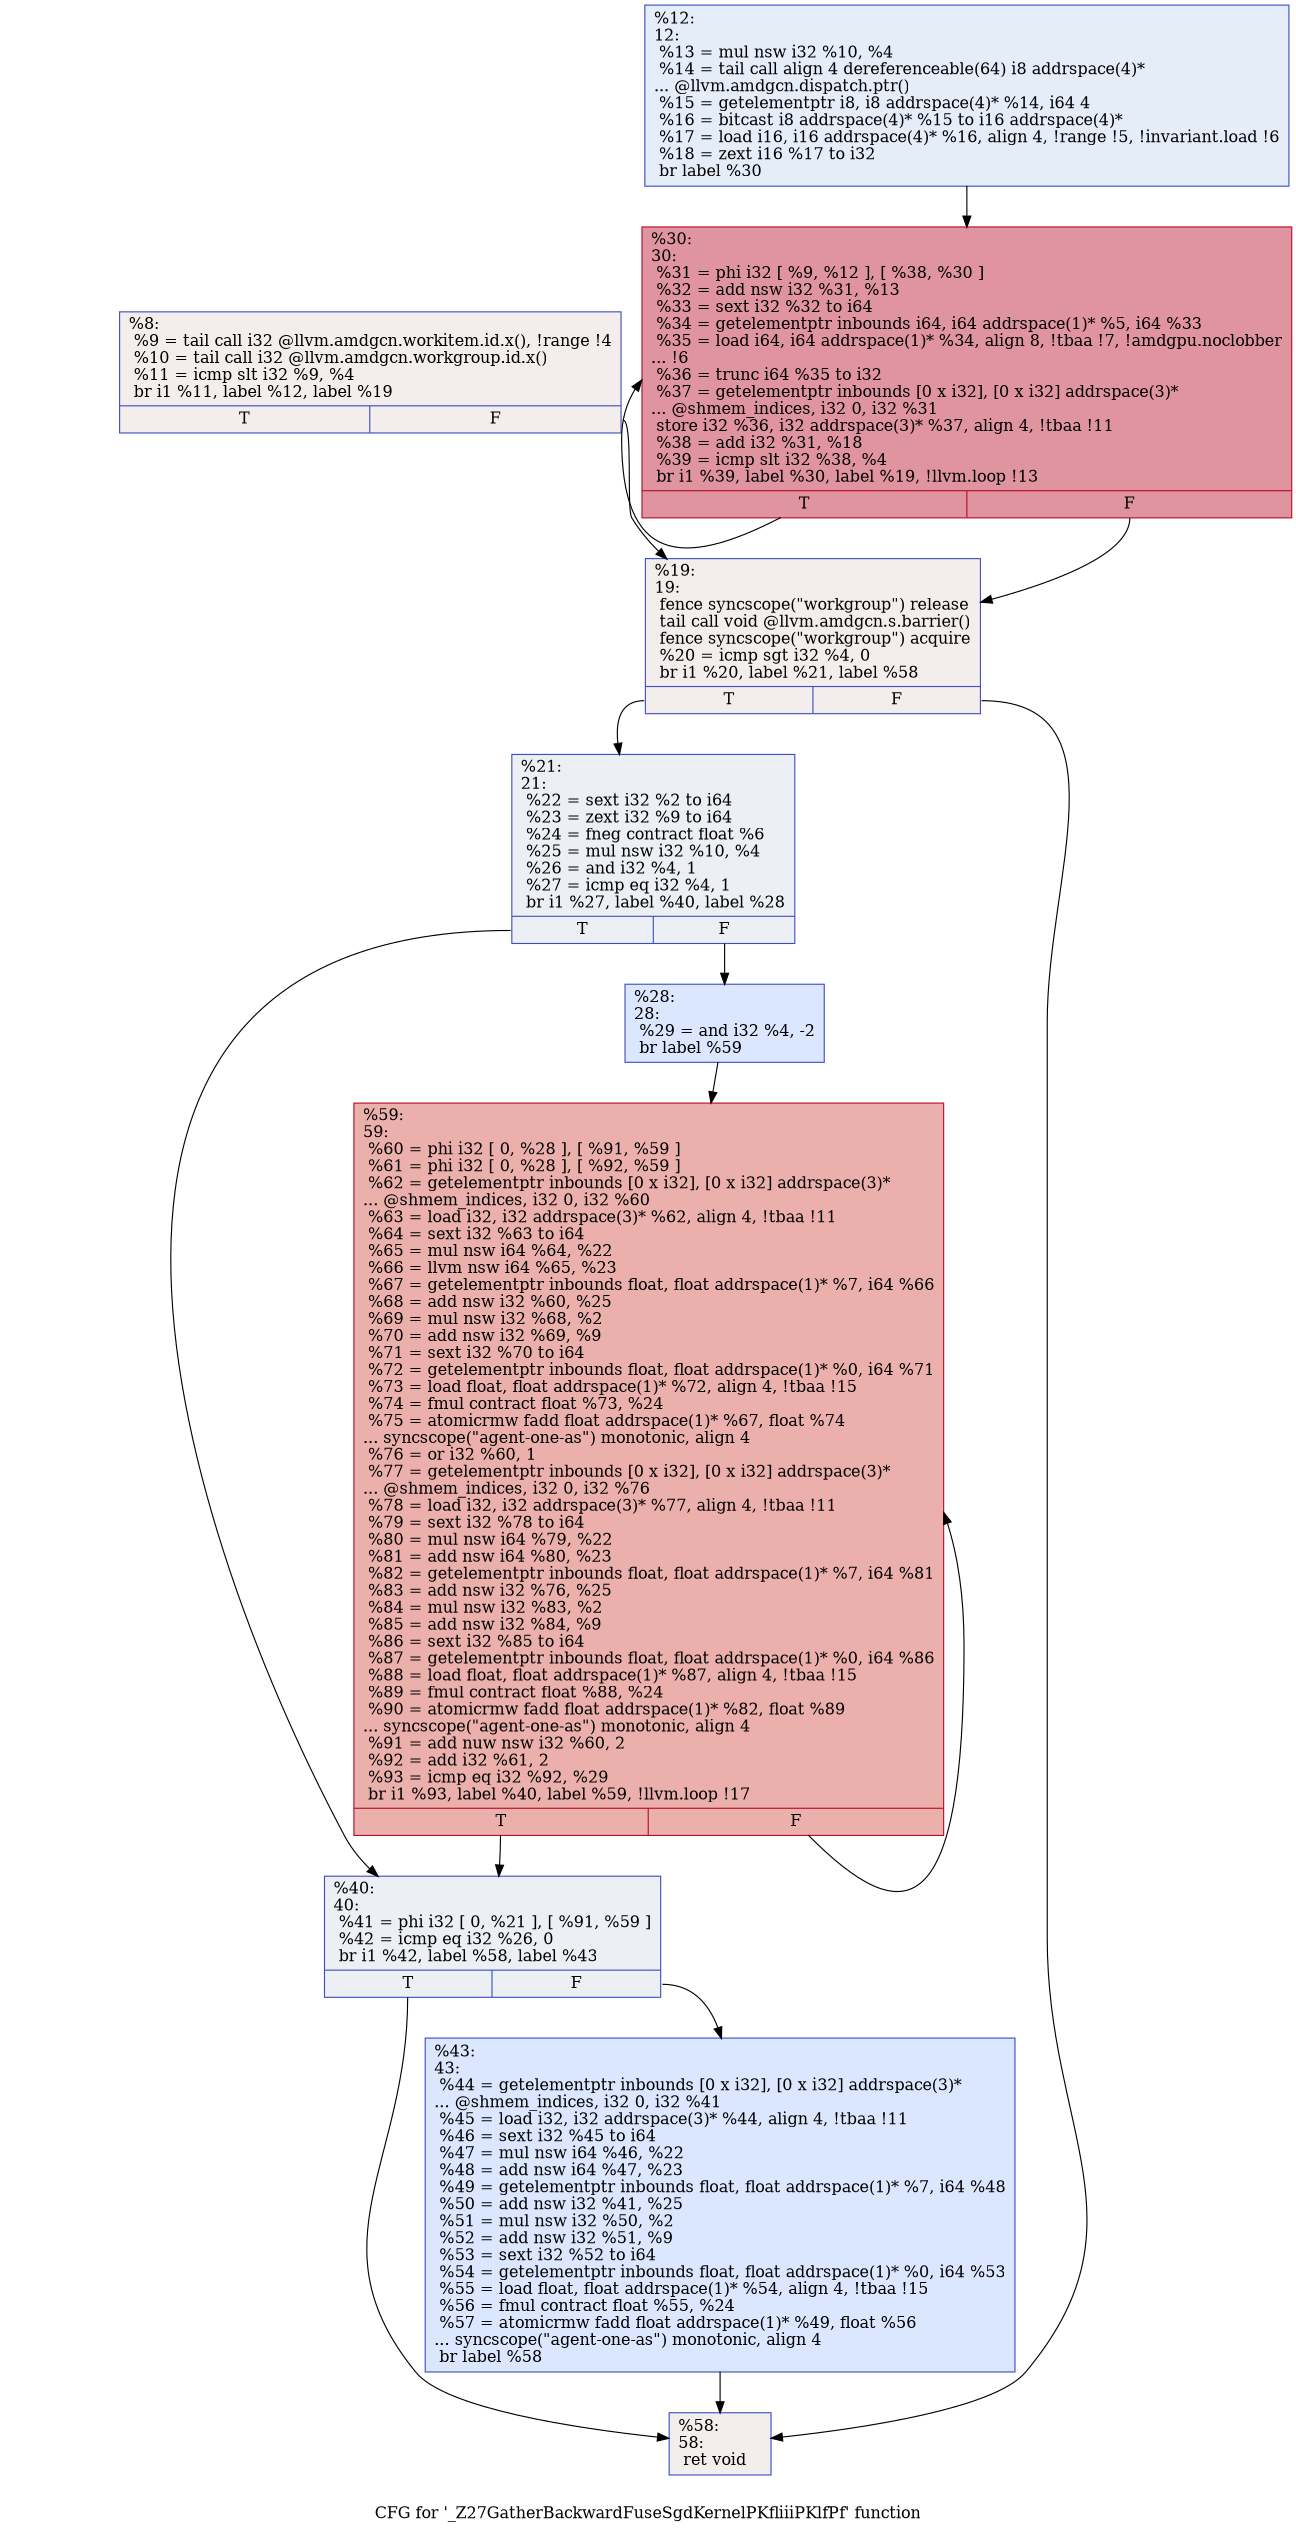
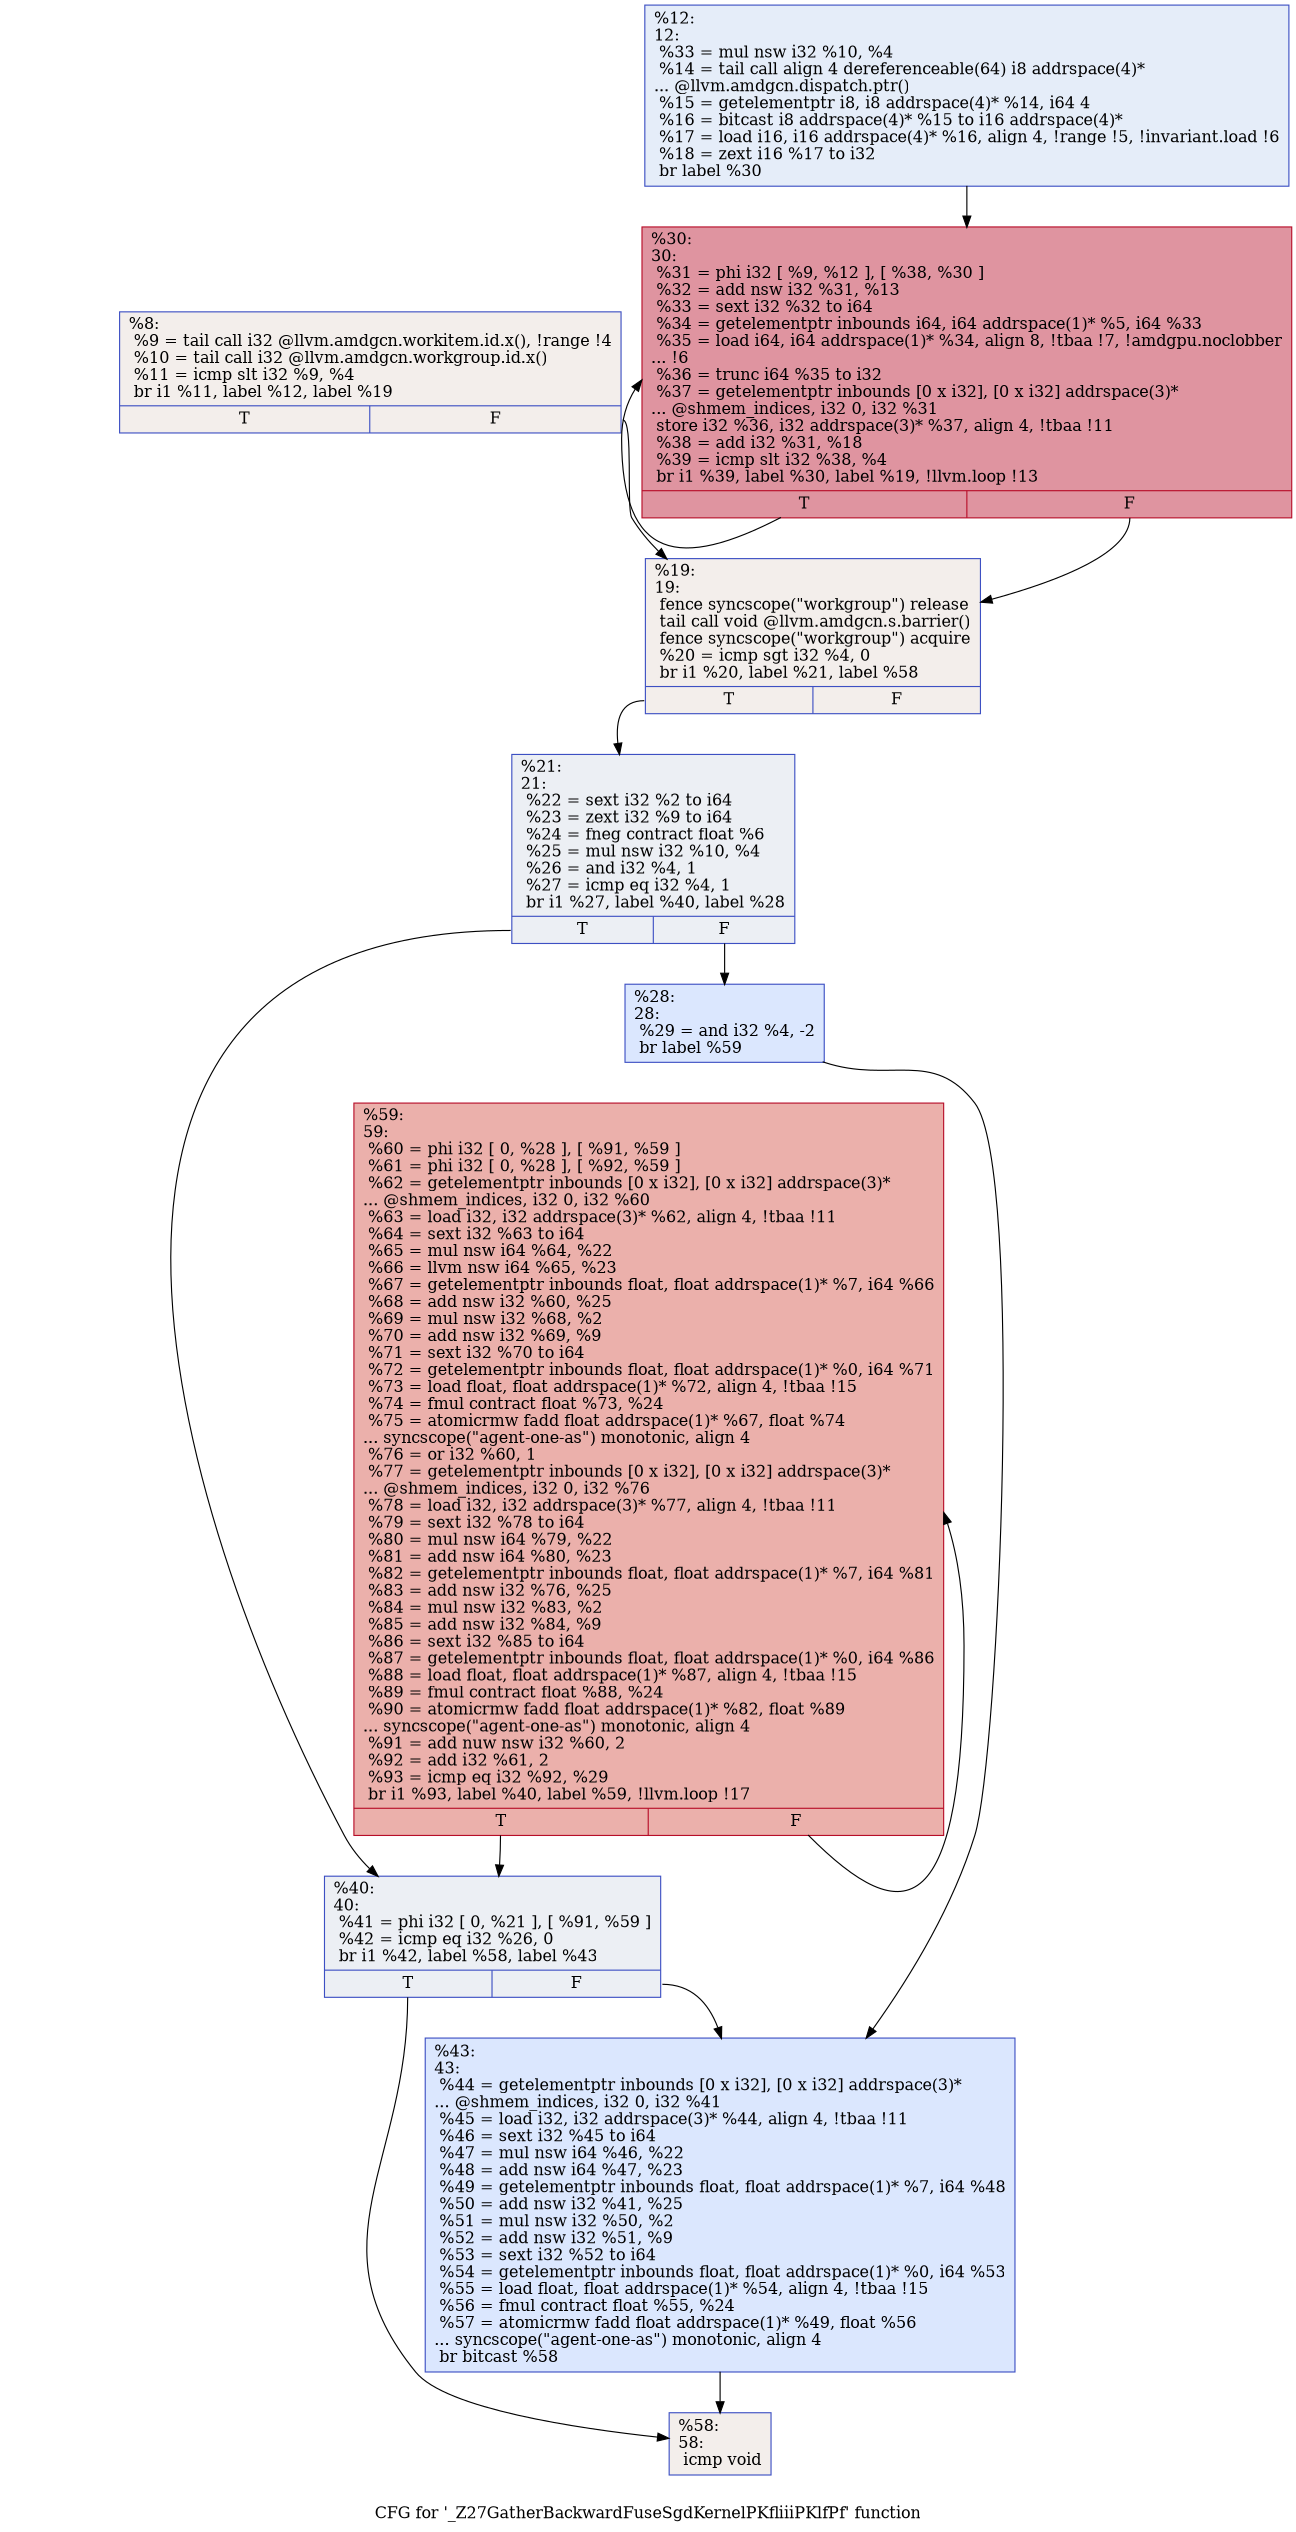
(774, 53) -> (774, 53)
(715, 1077) -> (1001, 1497)
(1047, 1646) -> none
(489, 2357) -> (497, 2357)
(713, 2460) -> (720, 2460)
